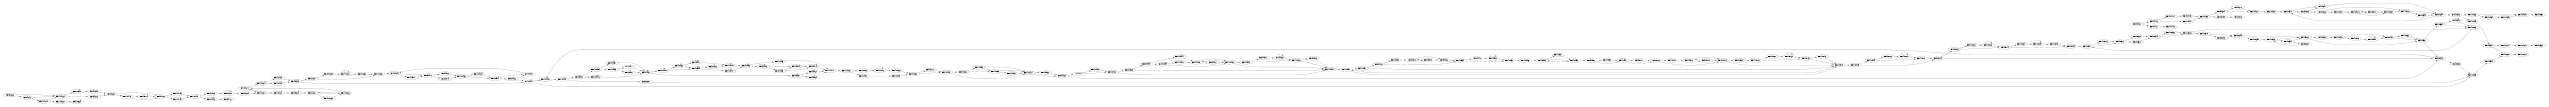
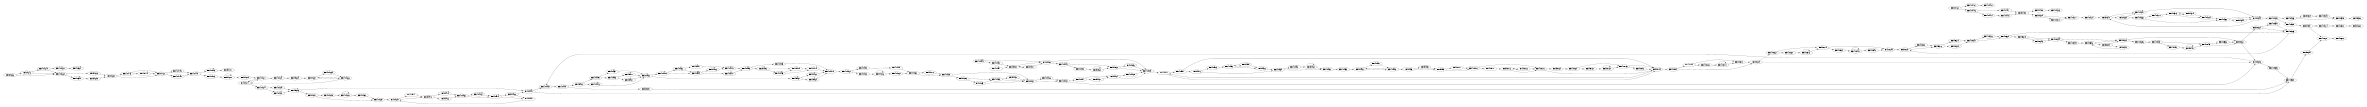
(1146, 64) -> none
